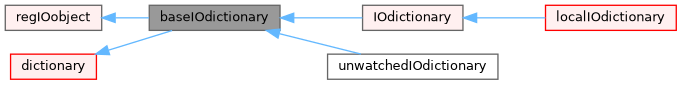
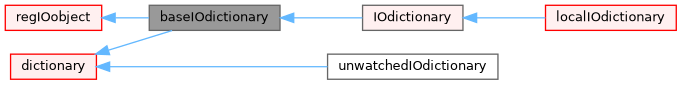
(53, 18) -> (53, 18)
(320, 44) -> (219, 67)
